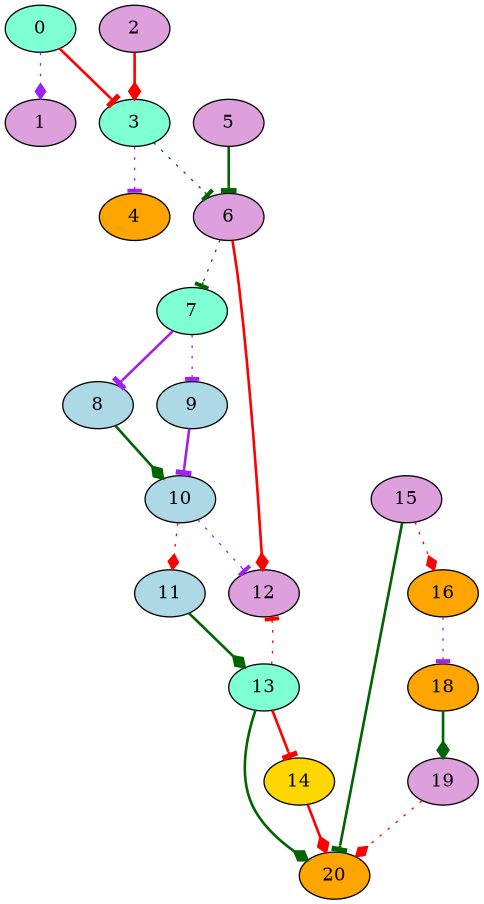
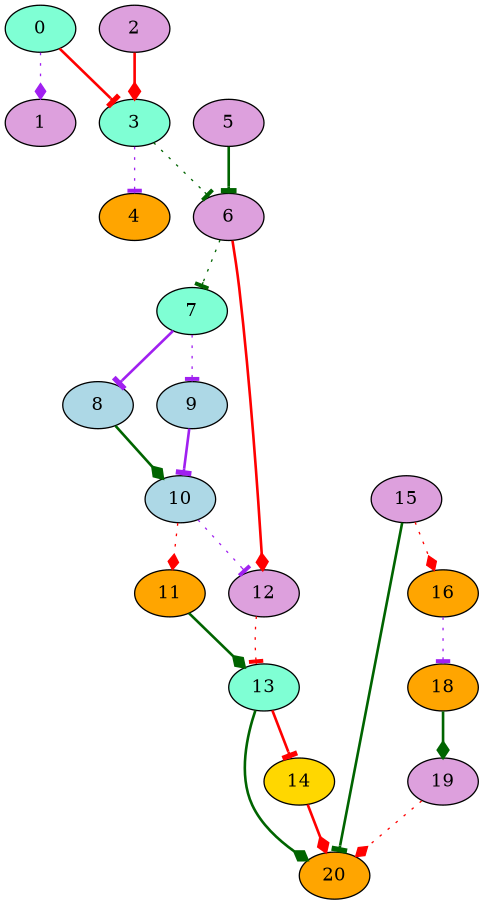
(170, 593) -> (170, 593)
(273, 644) -> (255, 637)
